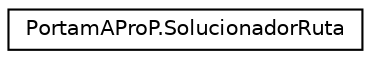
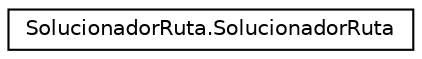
(185, 30) -> (211, 30)
